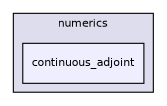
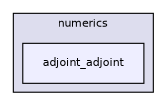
(83, 63) -> (83, 63)
